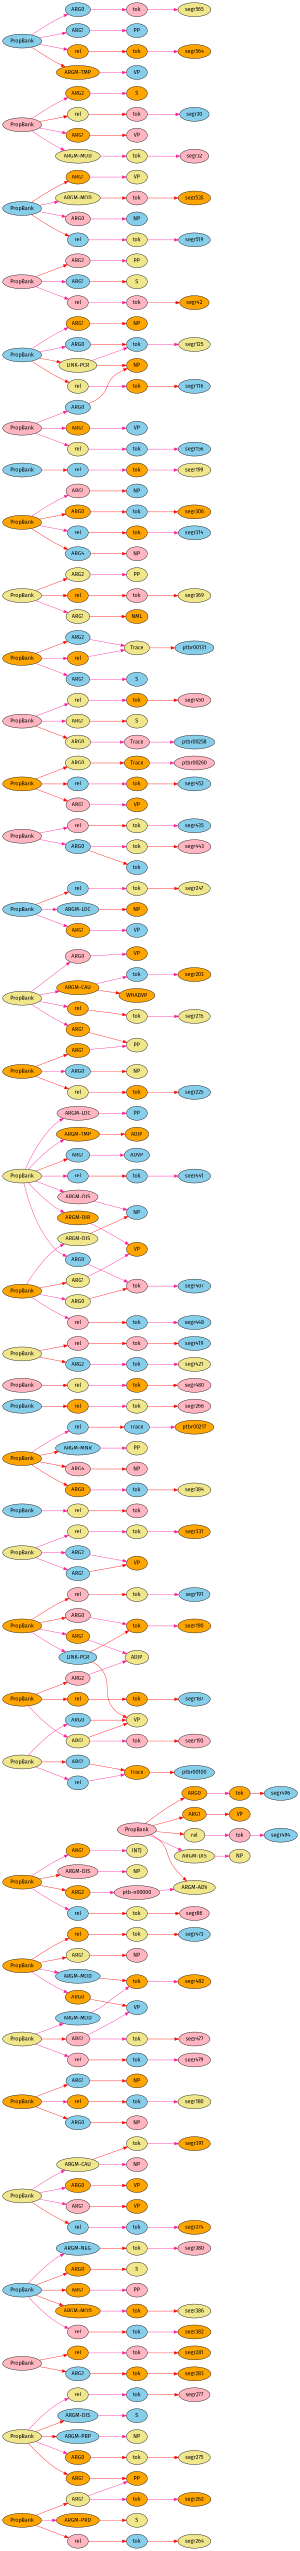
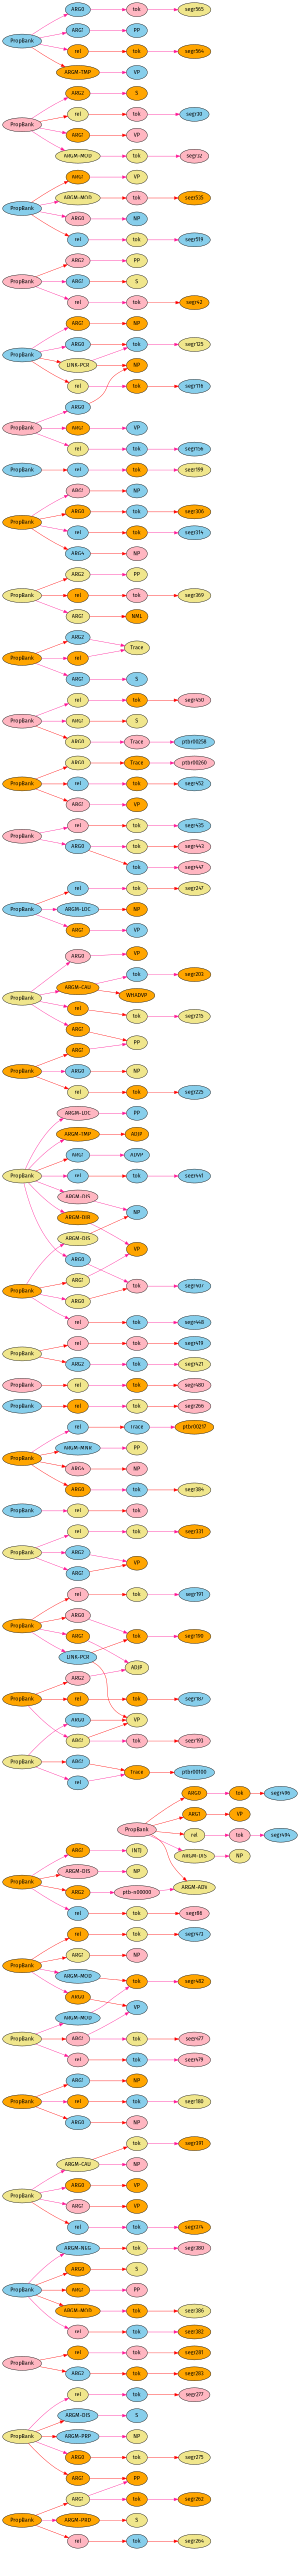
(194, 648) -> none
none -> (194, 868)
